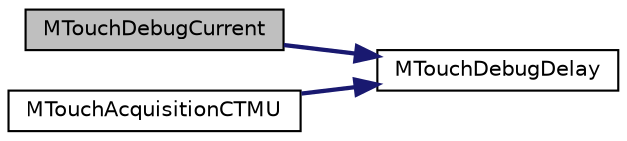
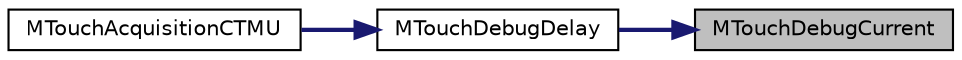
(320, 49) -> (646, 30)
